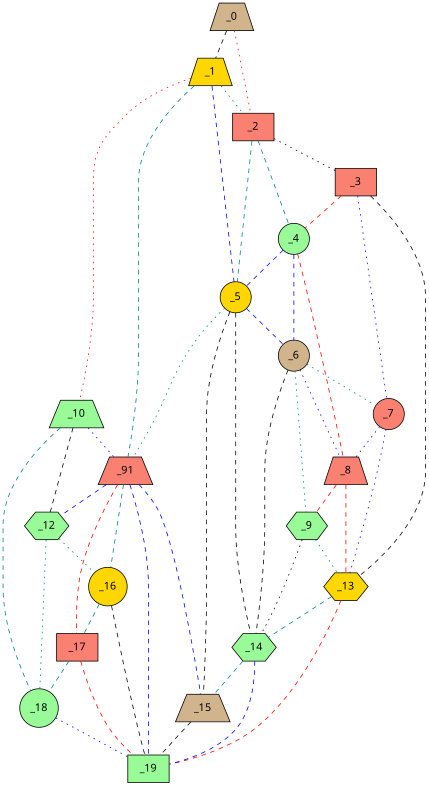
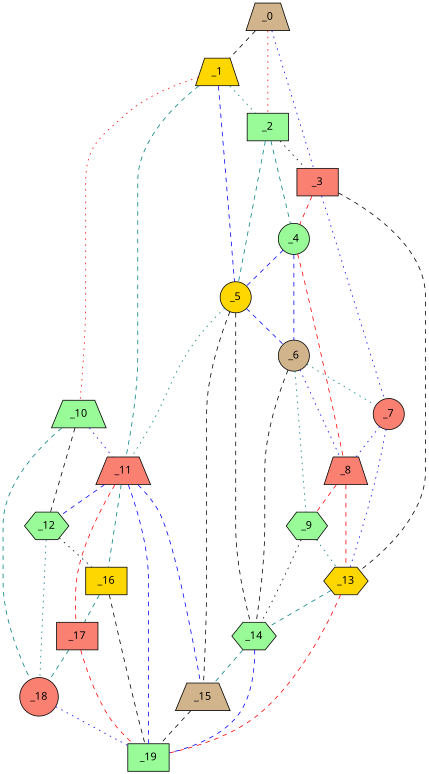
none -> (293, 99)
(253, 127) -> (268, 127)
(126, 471) -> (123, 471)
(77, 556) -> (76, 553)
(108, 587) -> (106, 581)
(39, 708) -> (39, 697)
